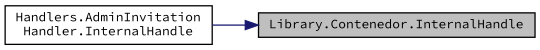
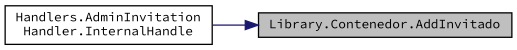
(397, 25) -> (385, 25)
